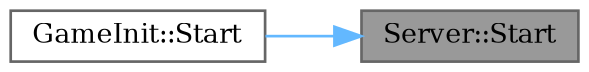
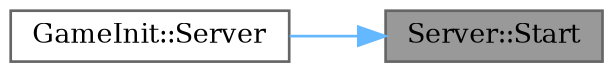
(138, 36) -> (150, 36)
